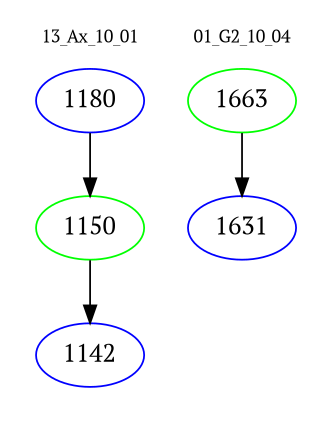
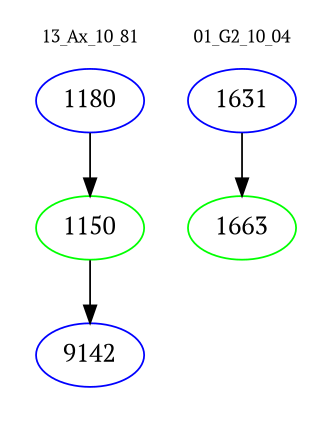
(90, 38) -> (90, 38)
(242, 156) -> (242, 156)
(90, 355) -> (90, 355)
